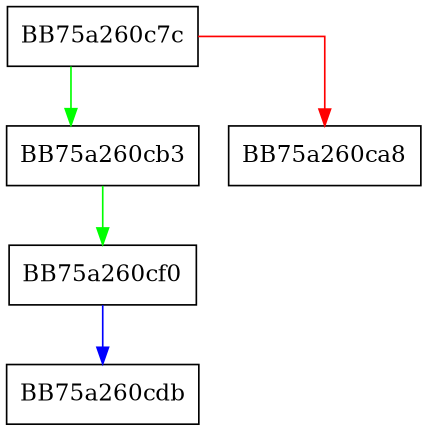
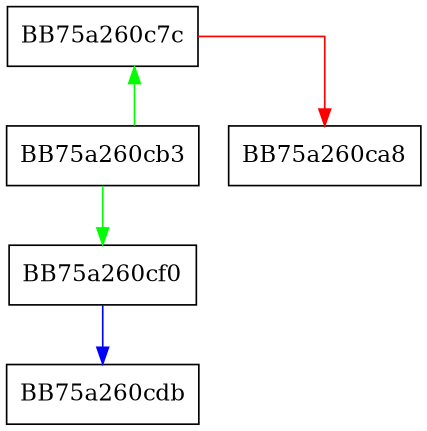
(71, 88) -> (134, 105)
